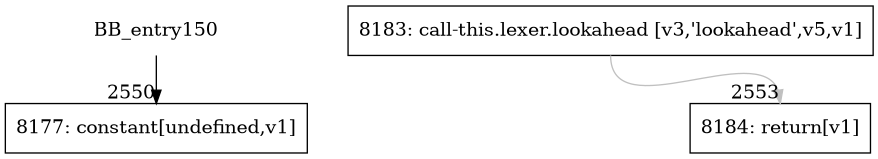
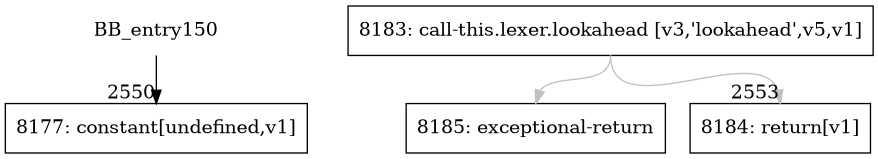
none -> (536, 128)
